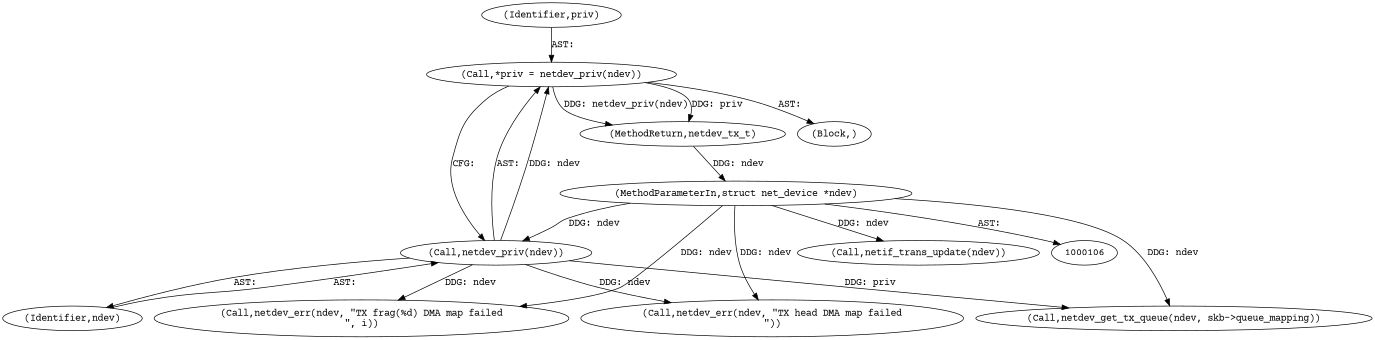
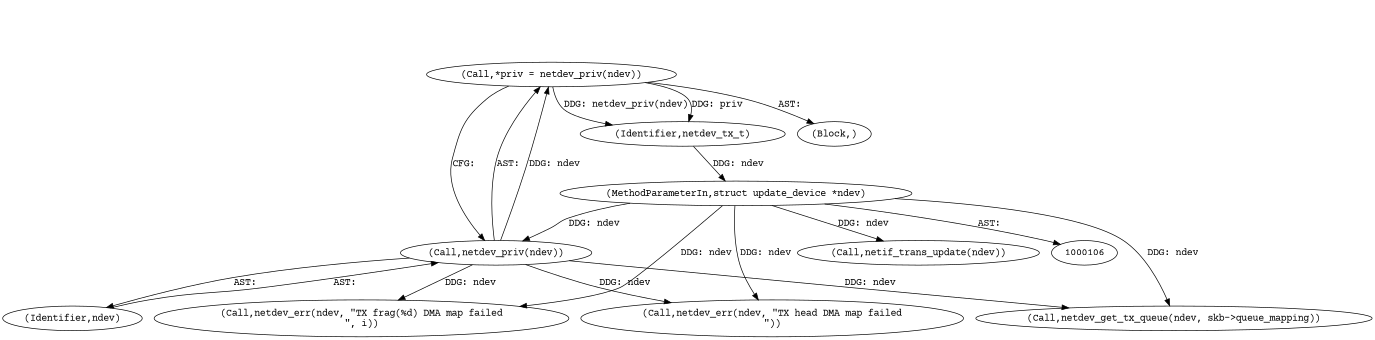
(551, 15) -> none
(683, 134) -> (683, 134)
(736, 193) -> (736, 193)
(870, 283) -> (870, 283)
